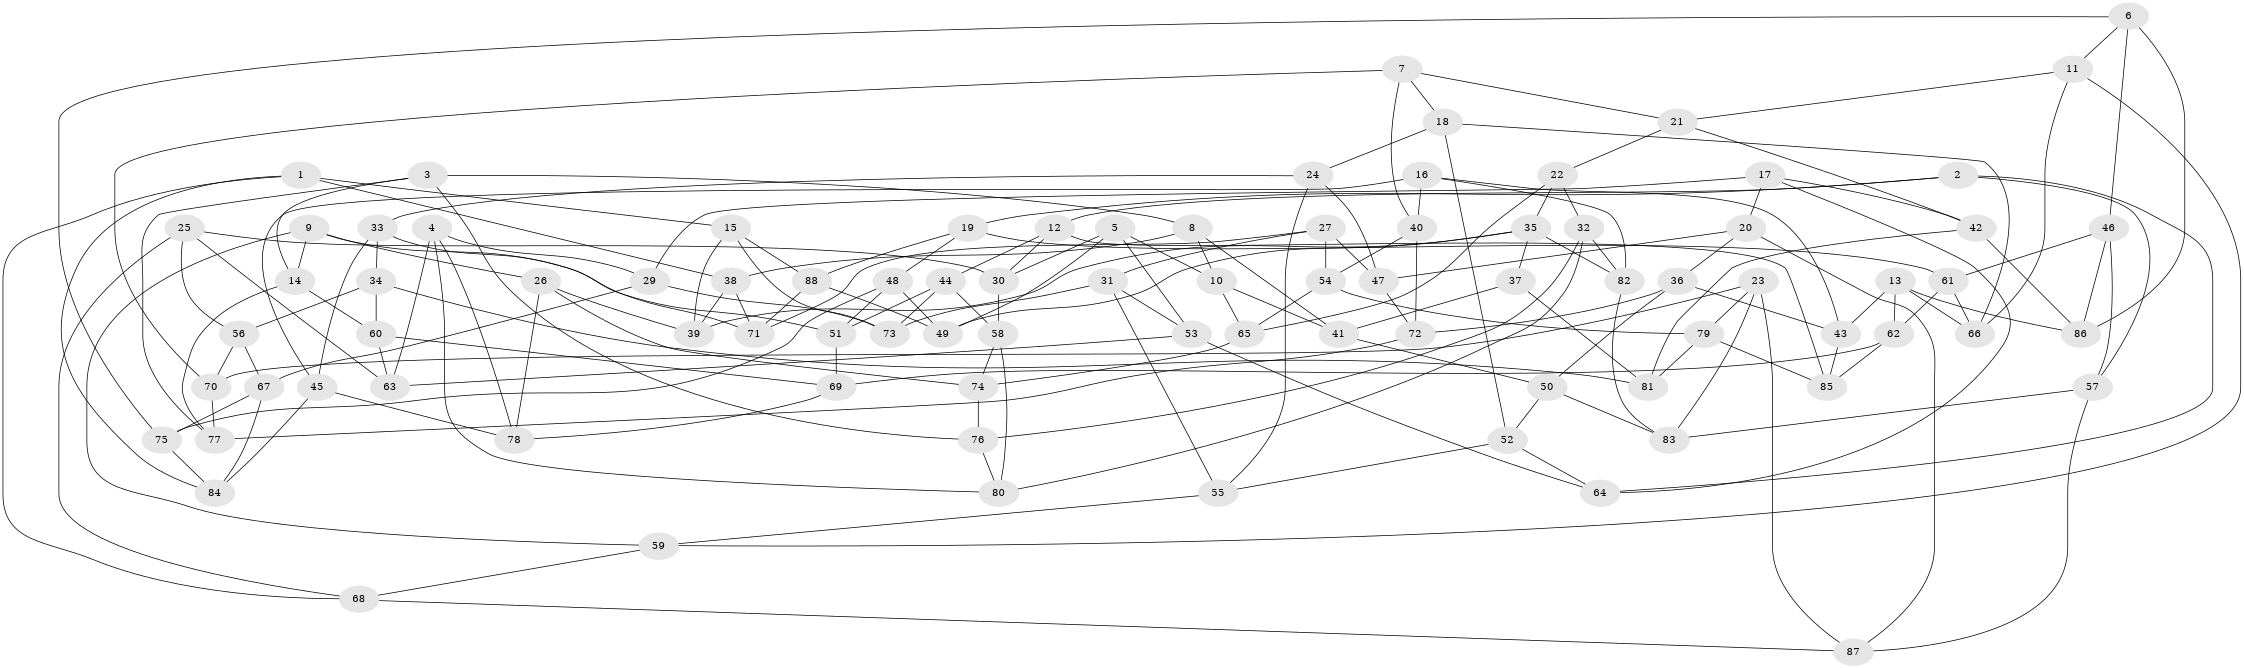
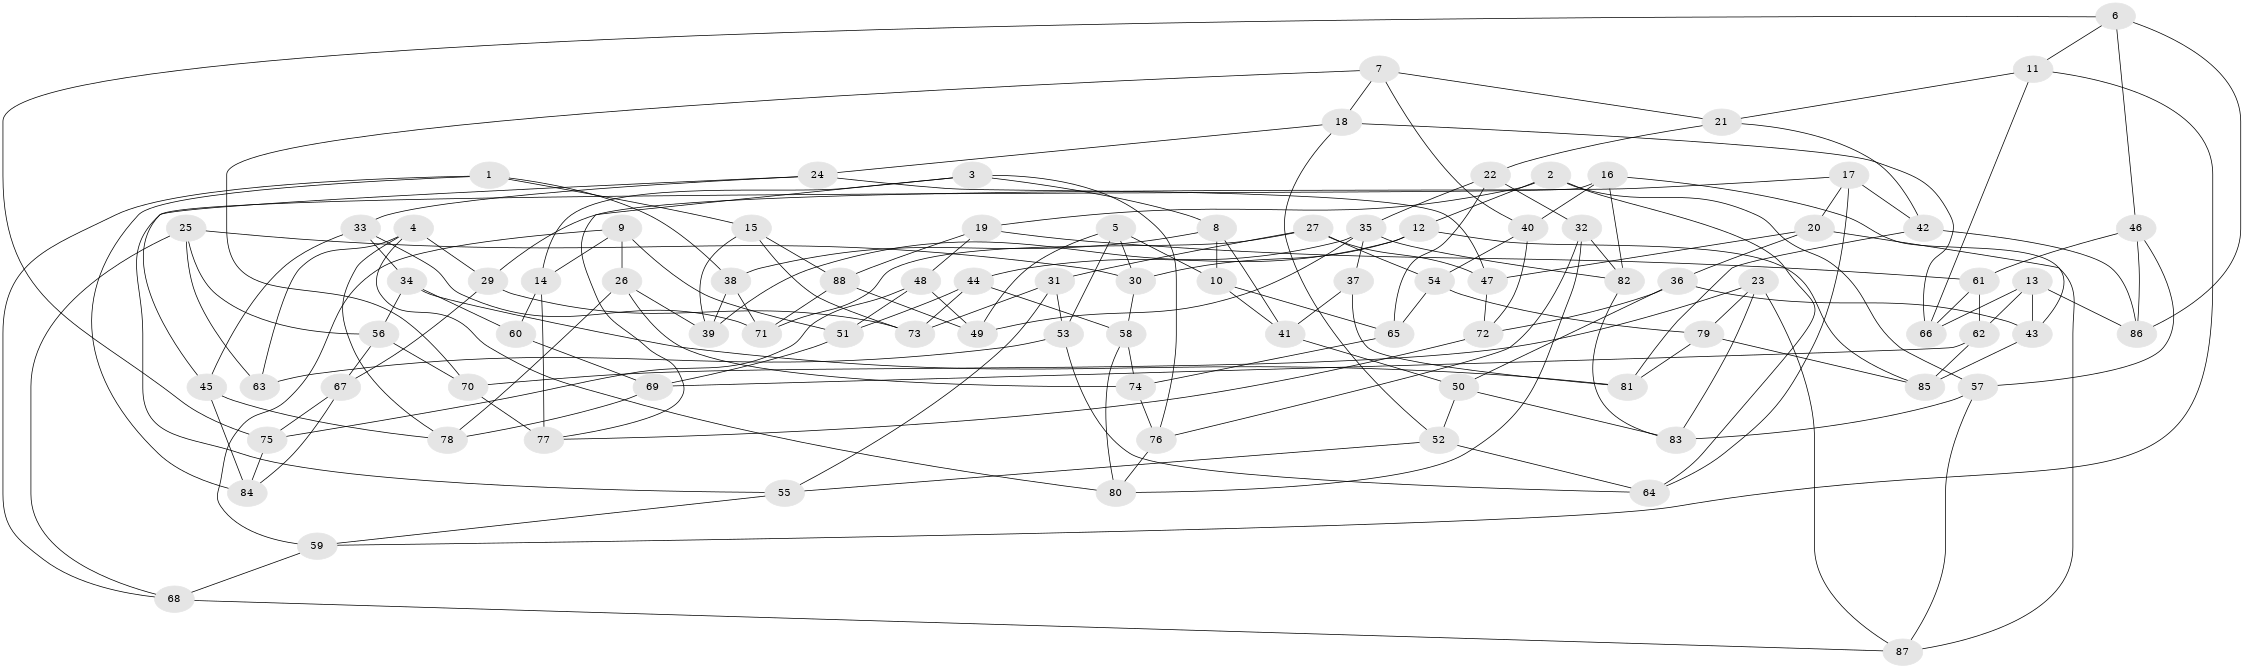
(382, 357) -> none
